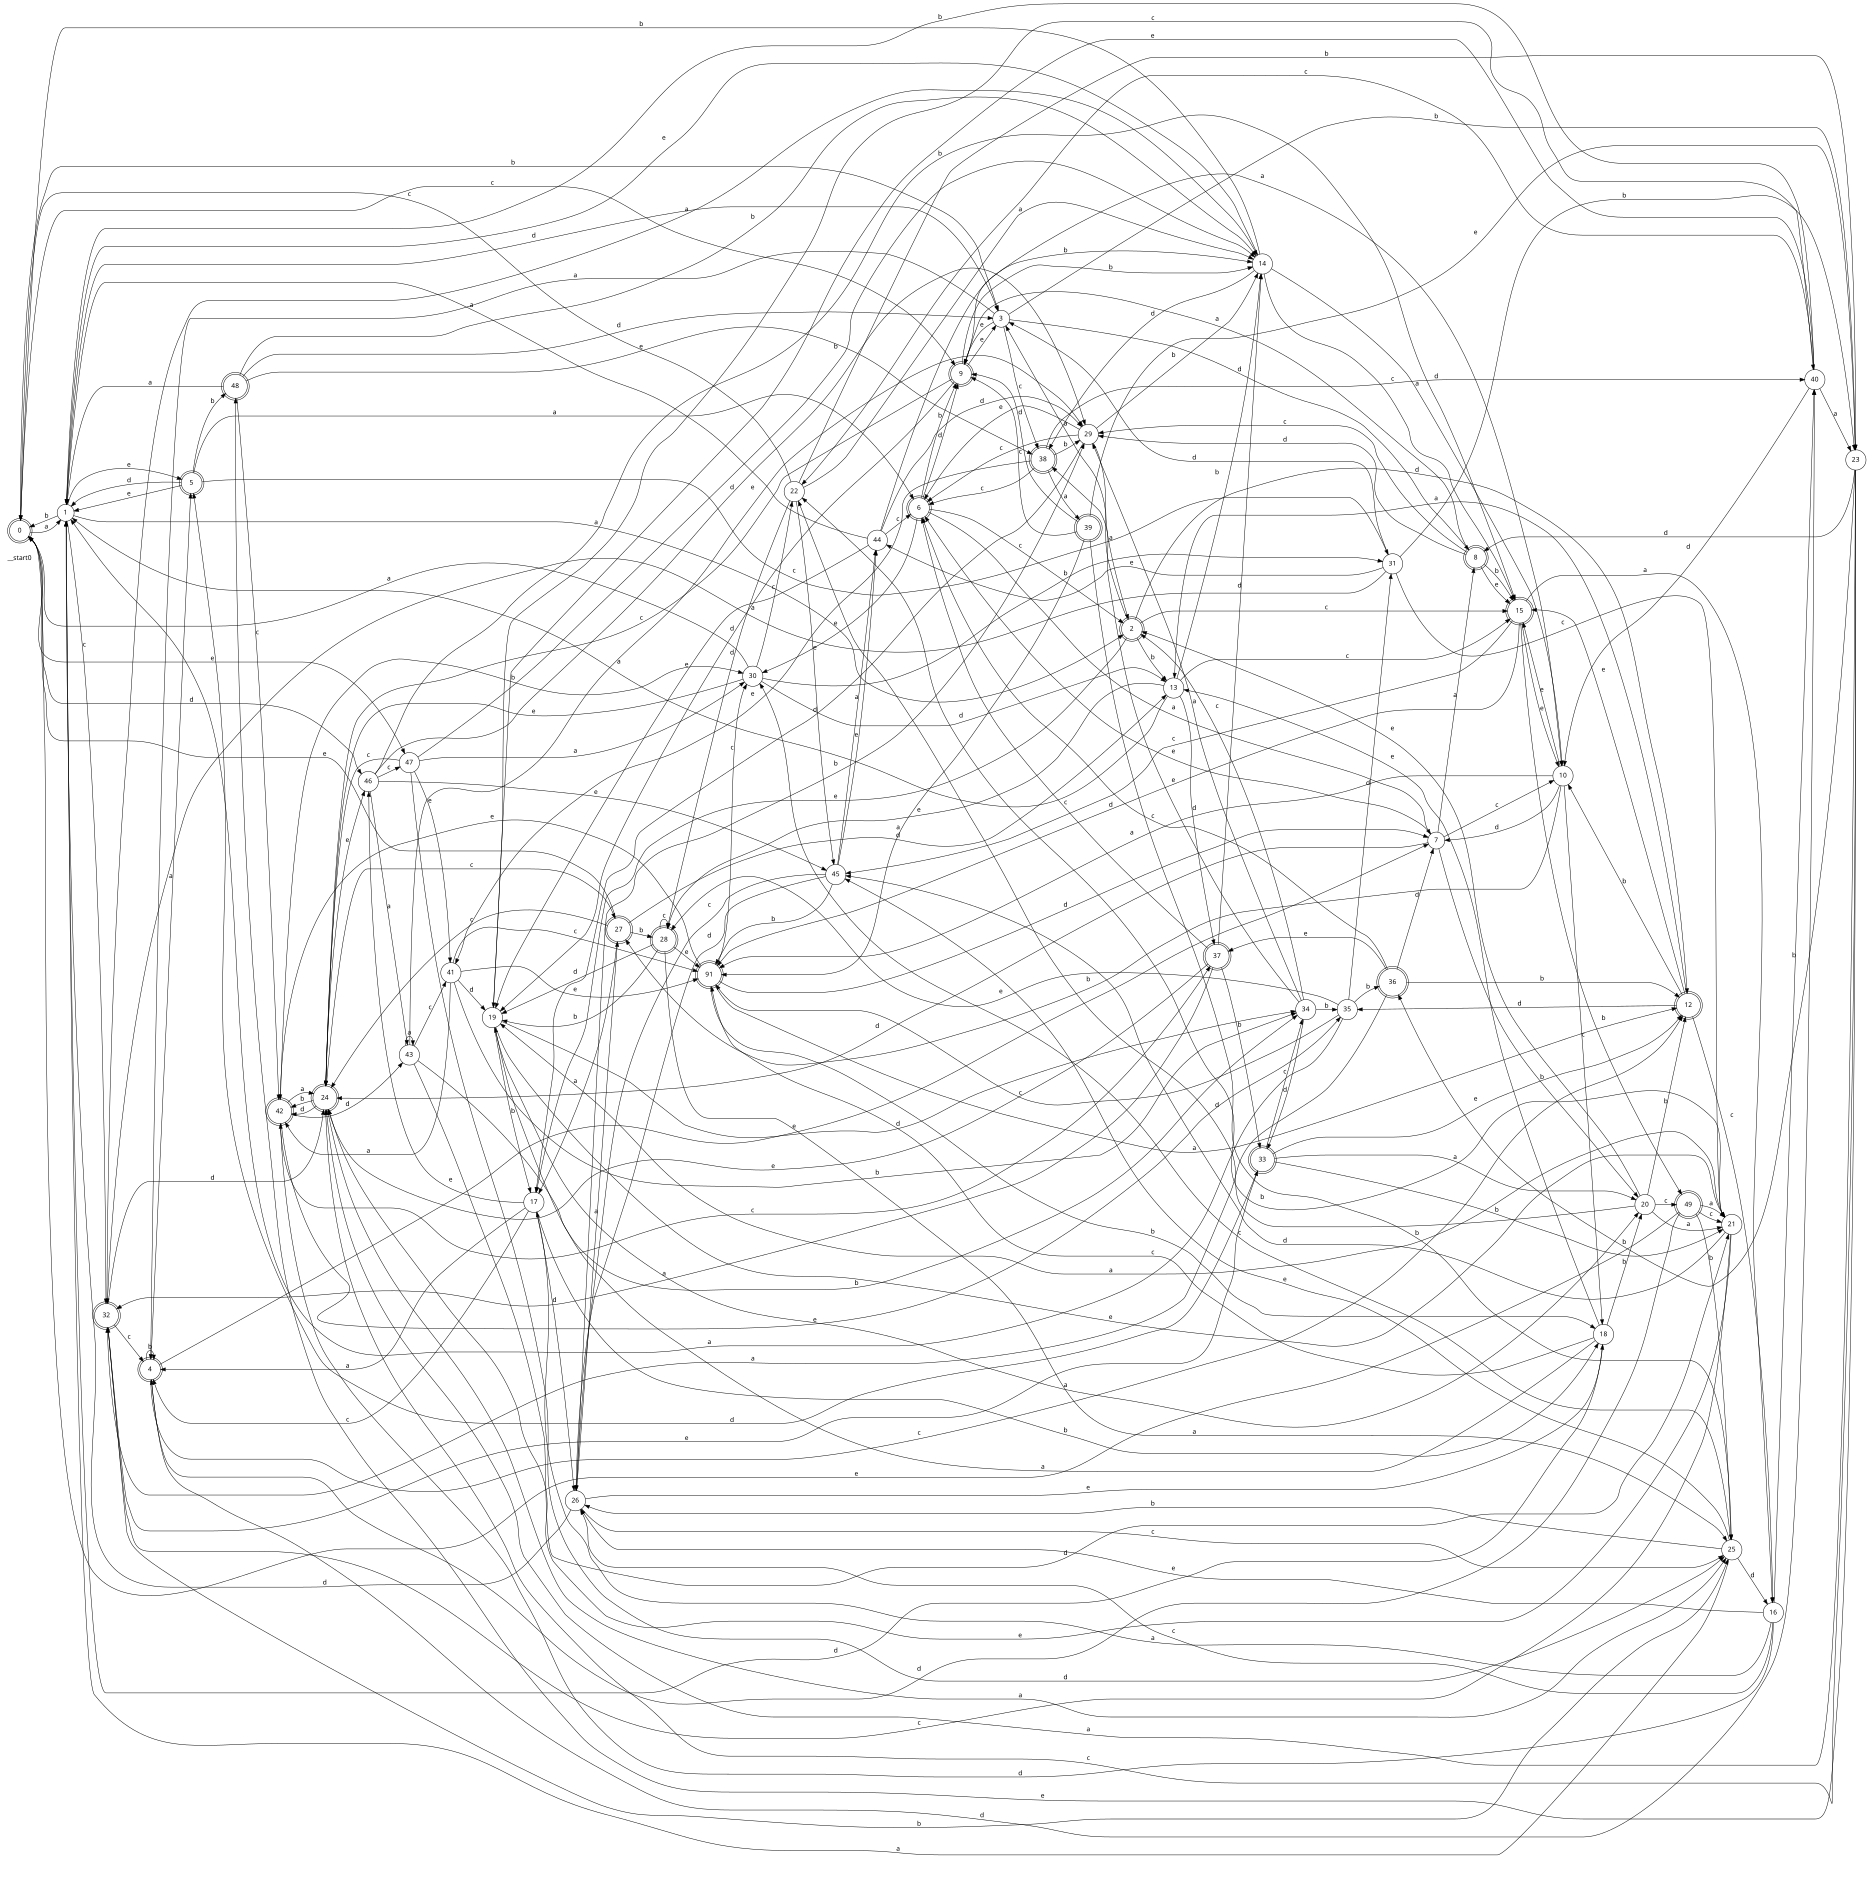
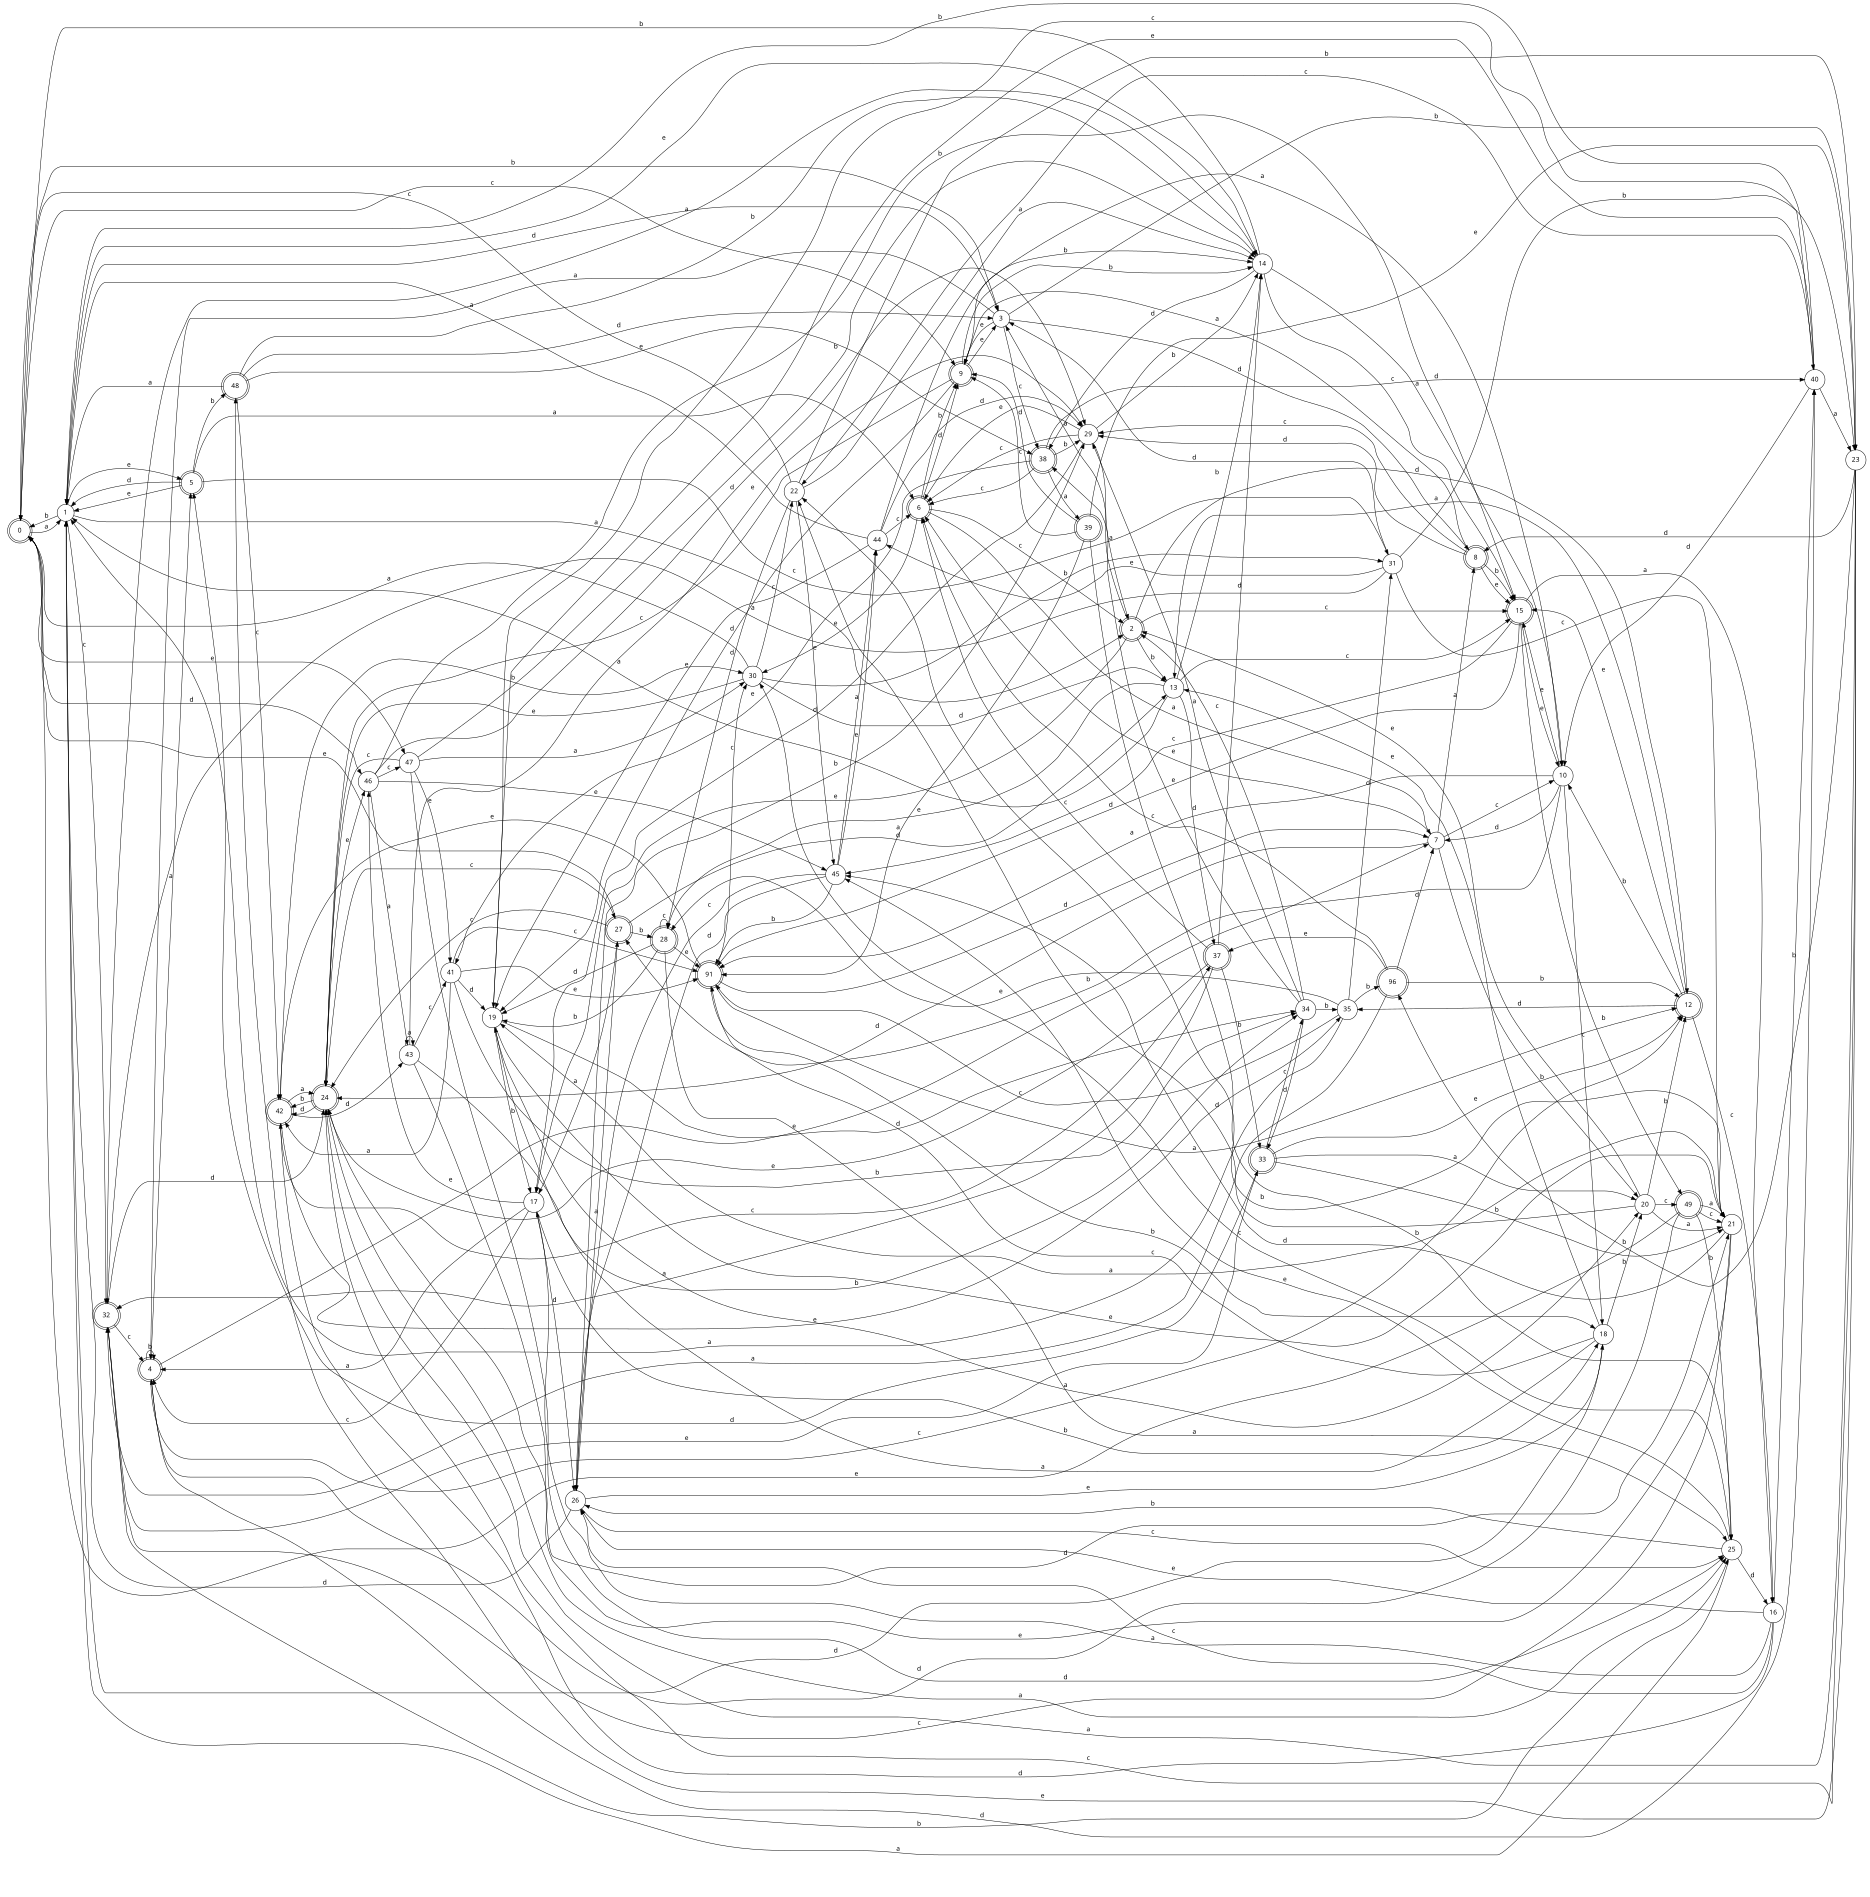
(20, 558) -> none
(1393, 982) -> (1393, 982)
